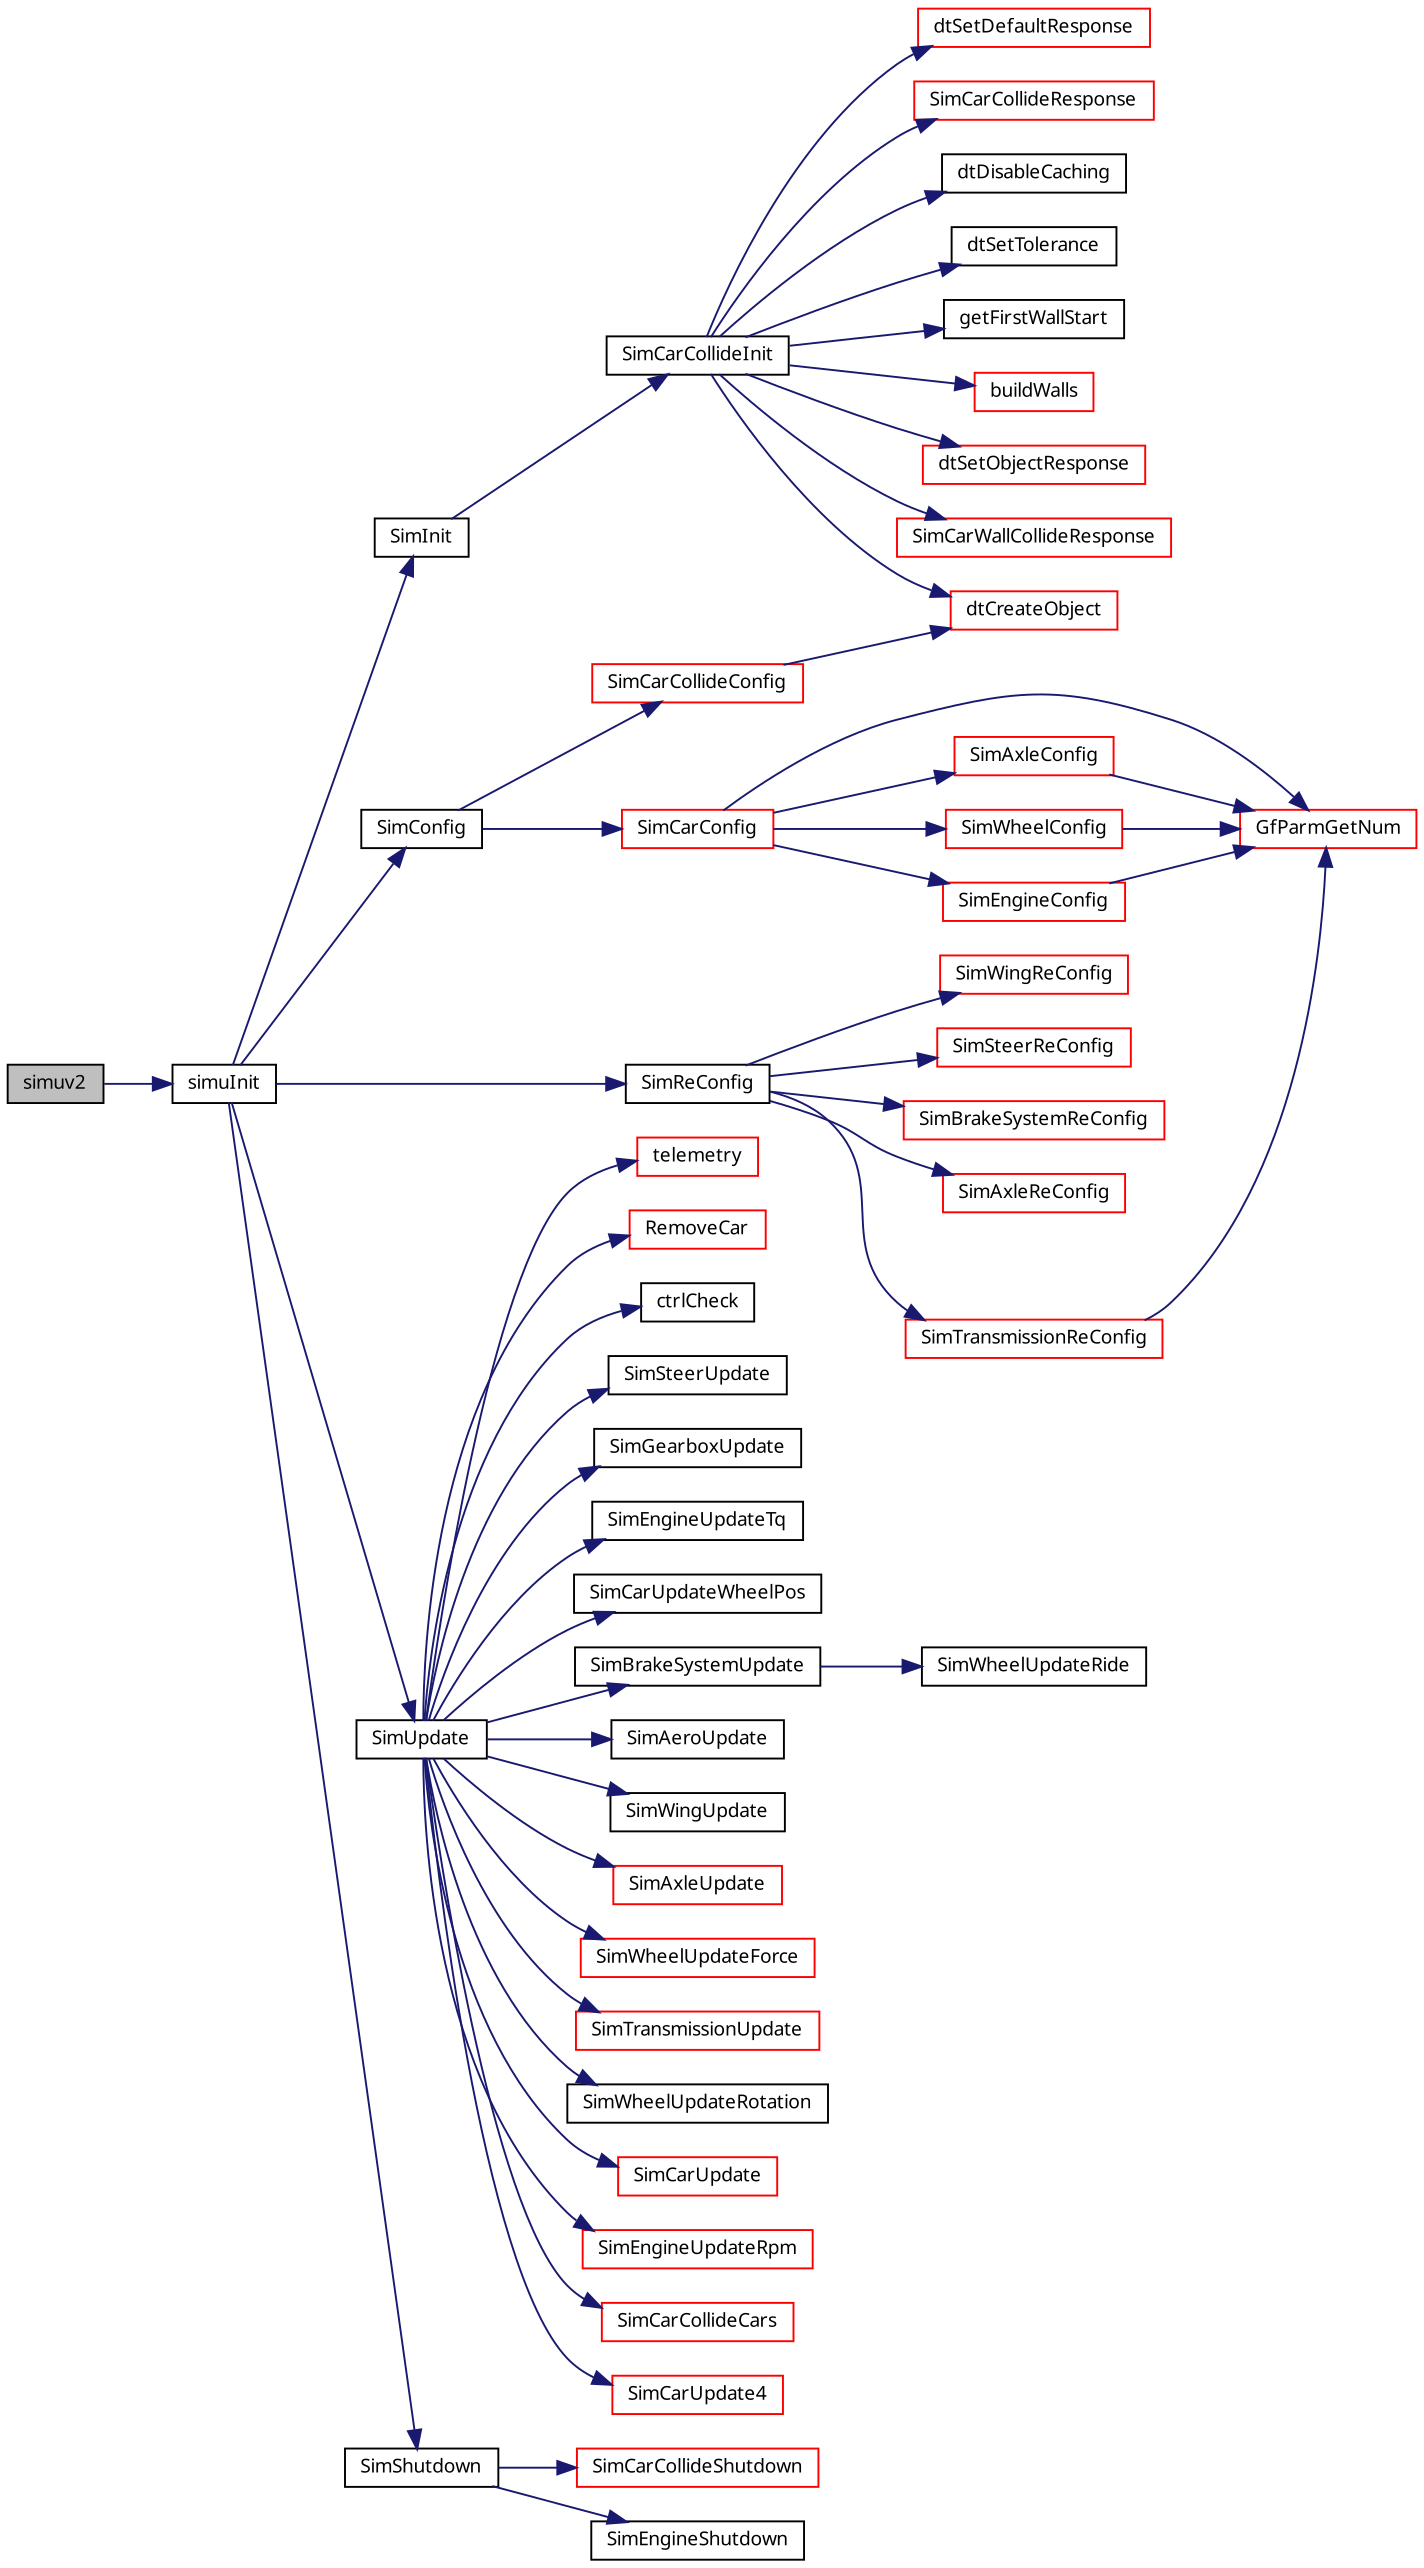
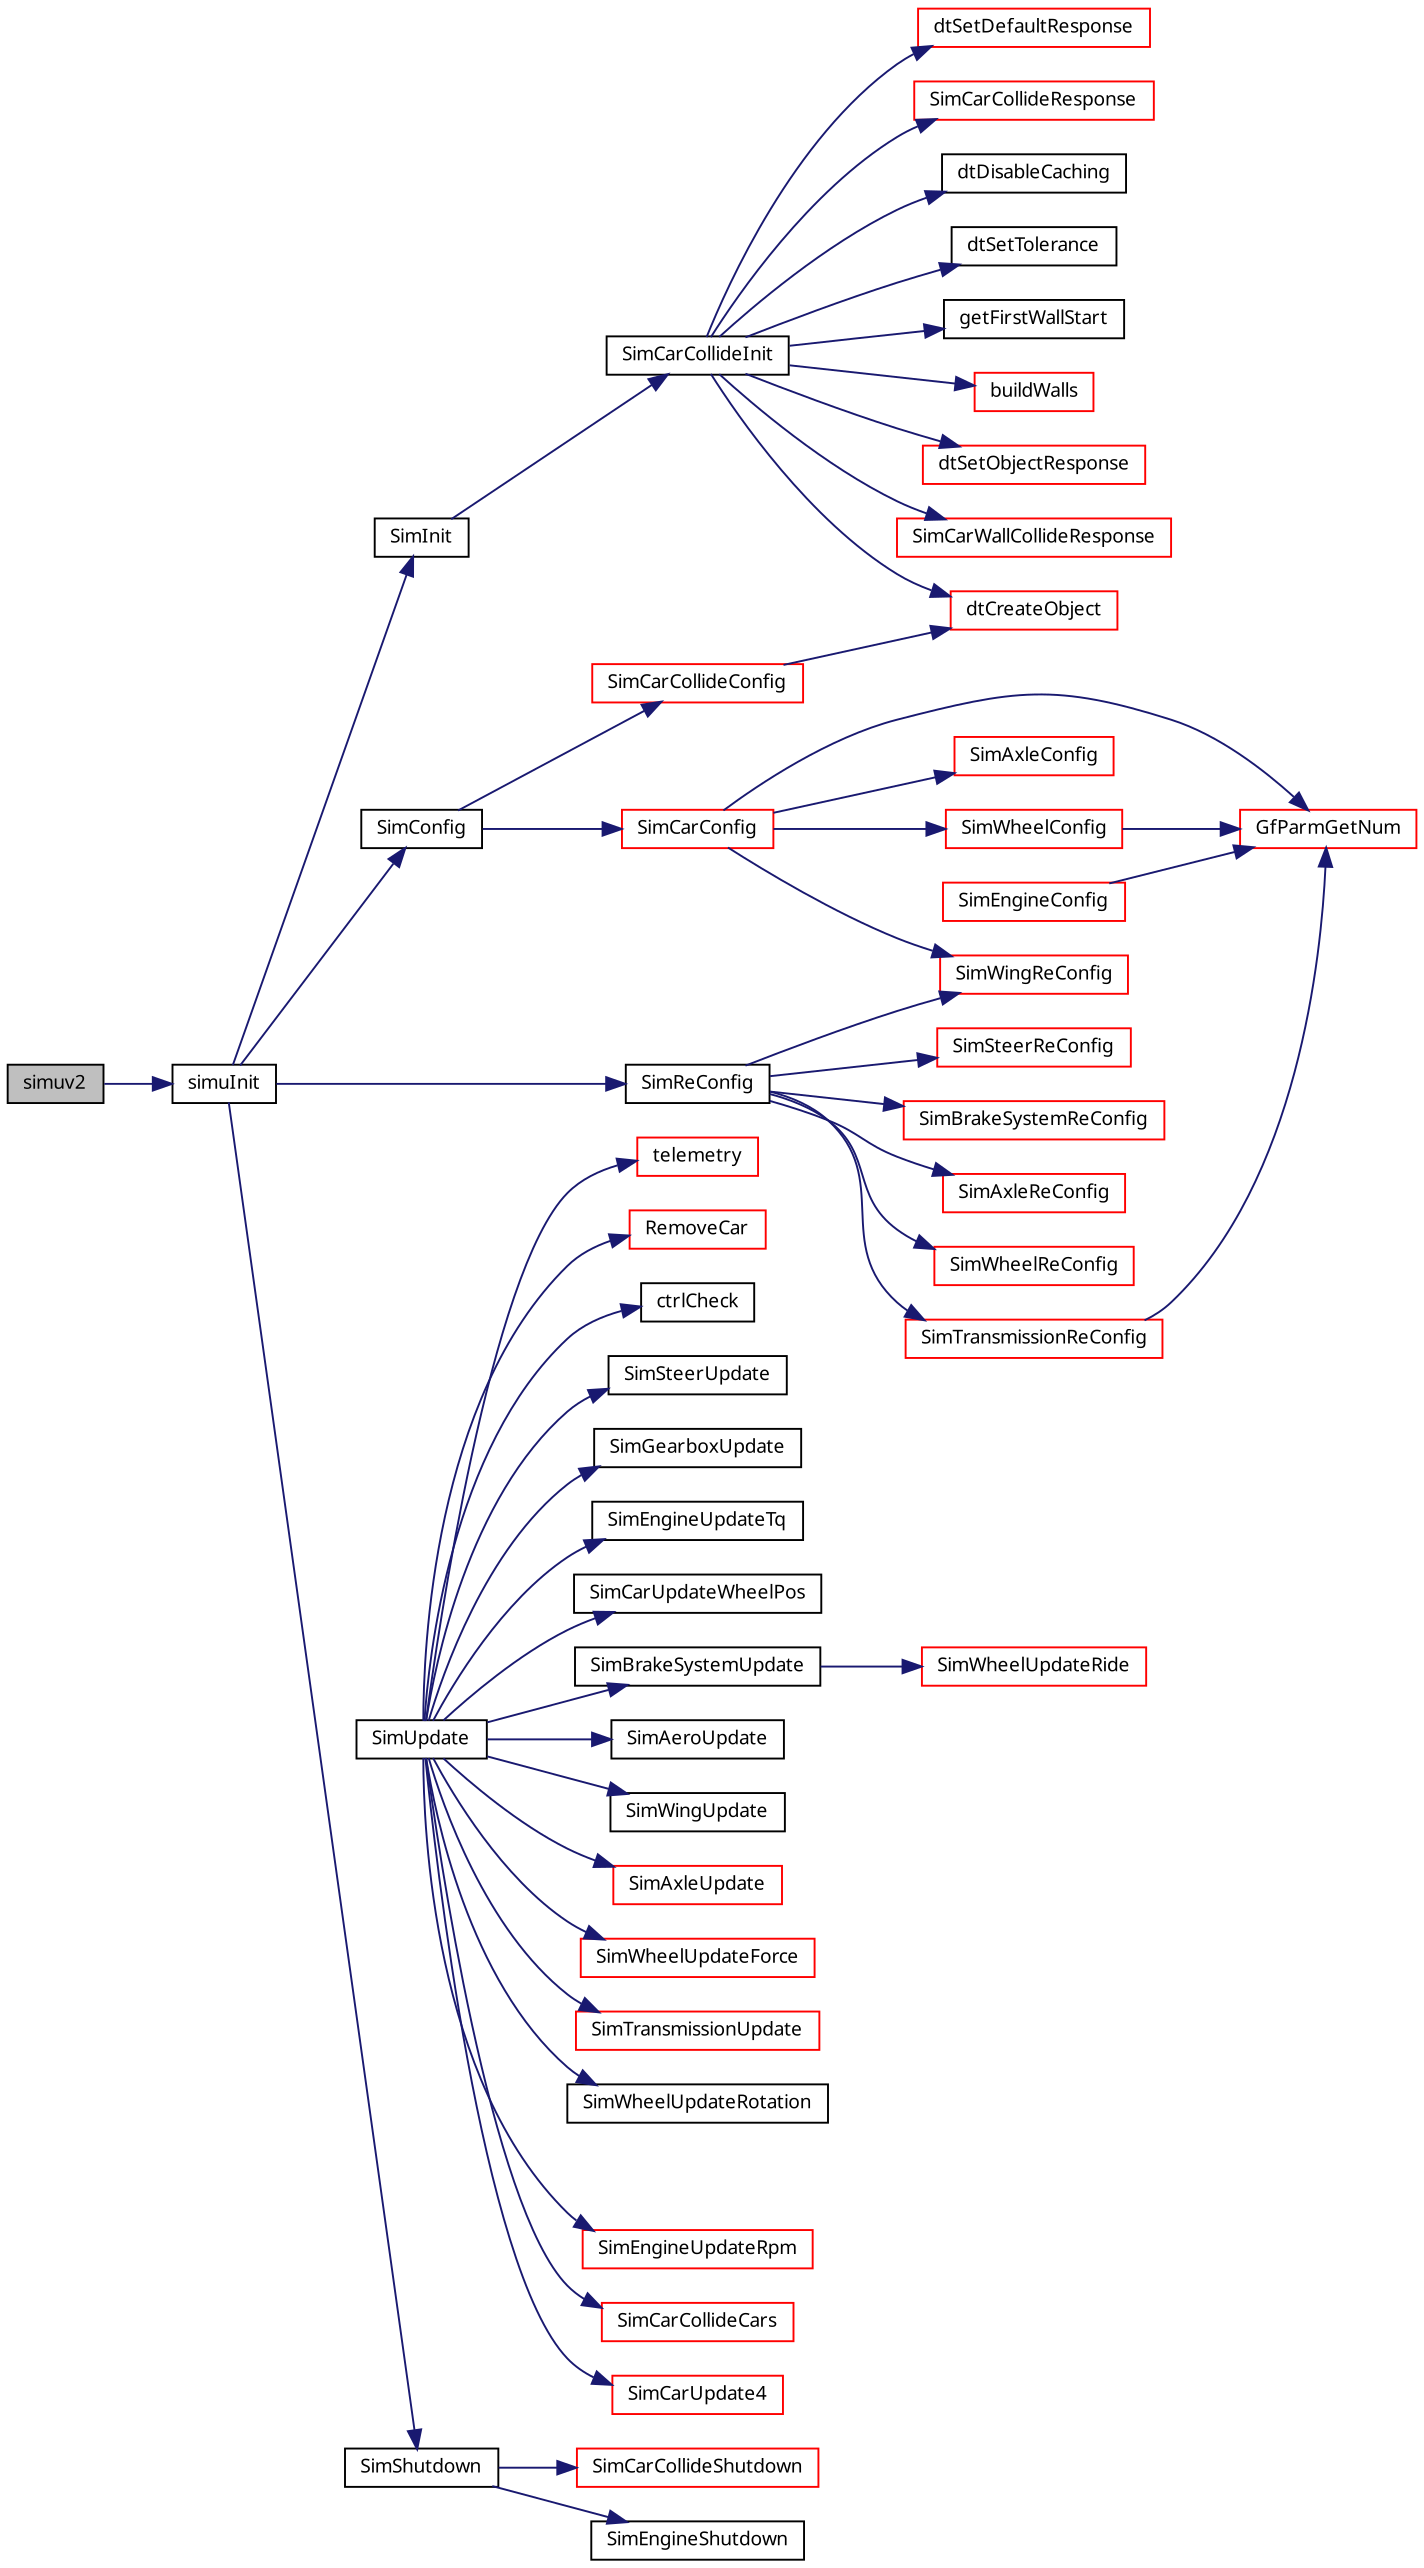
(1172, 790) -> none
(852, 862) -> (827, 905)
none -> (1034, 1266)
(320, 1402) -> none
(1034, 1667) -> (1034, 1667)
(698, 2176) -> none
